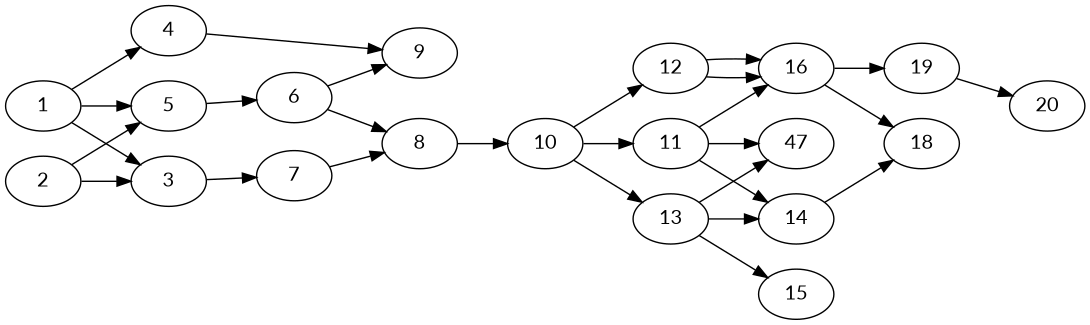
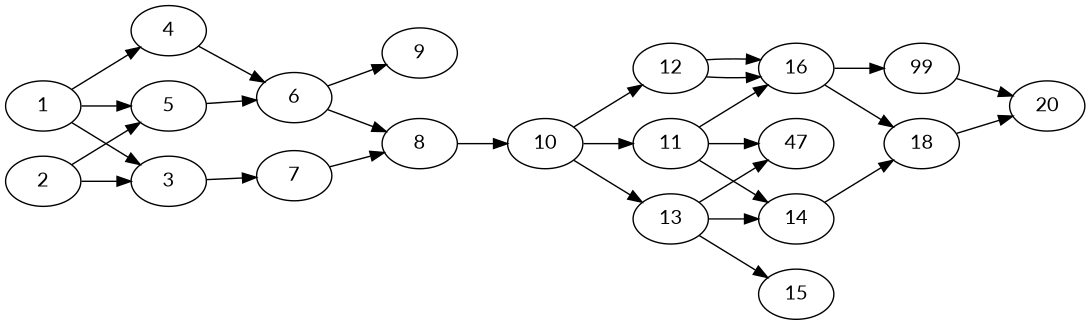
(287, 41) -> (225, 61)
(922, 68) -> (922, 68)
none -> (978, 127)
